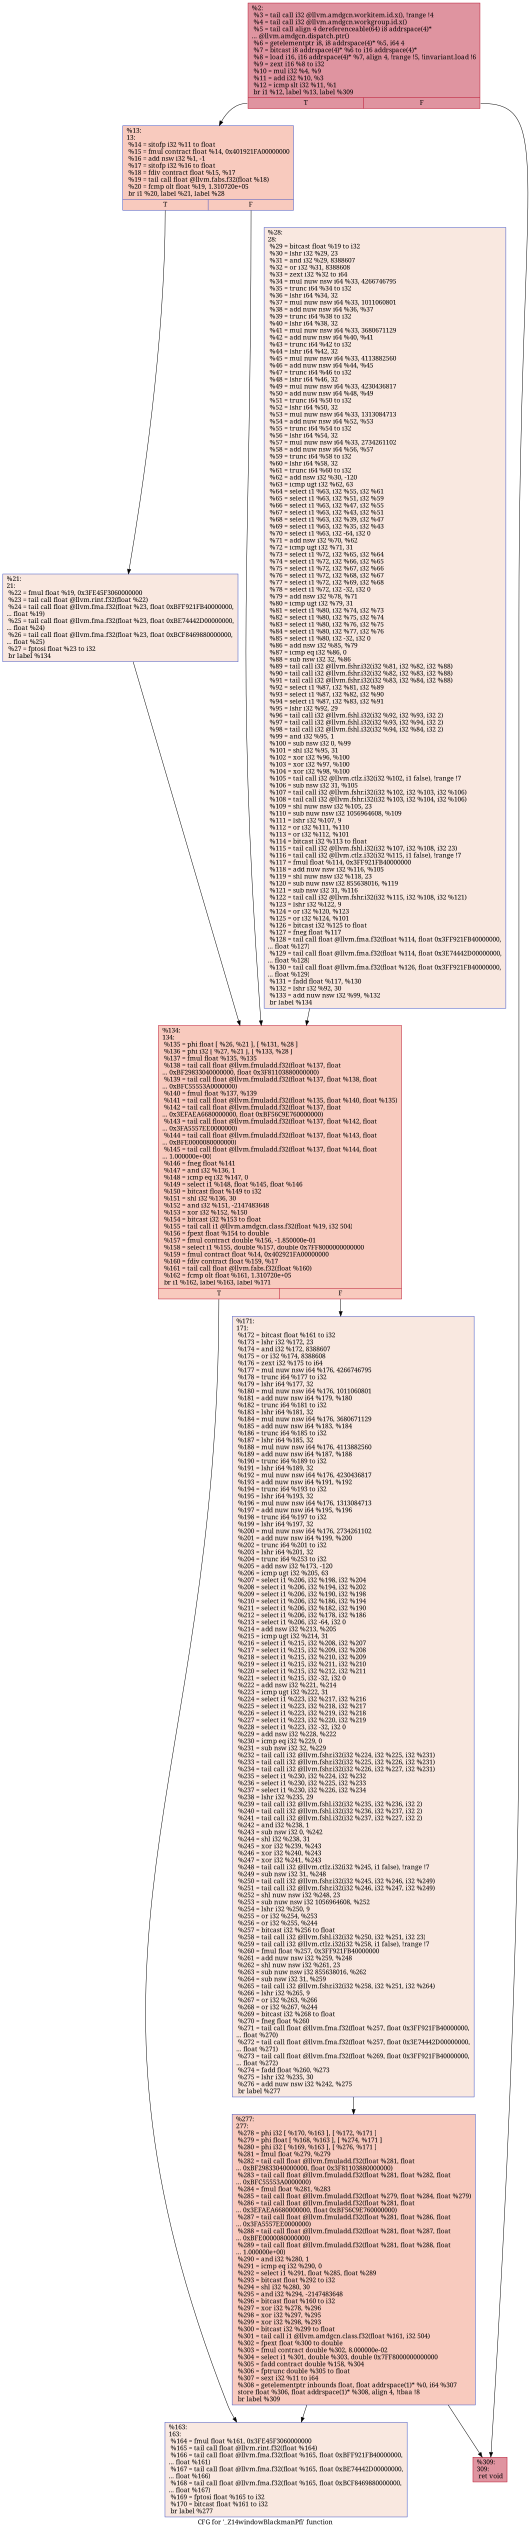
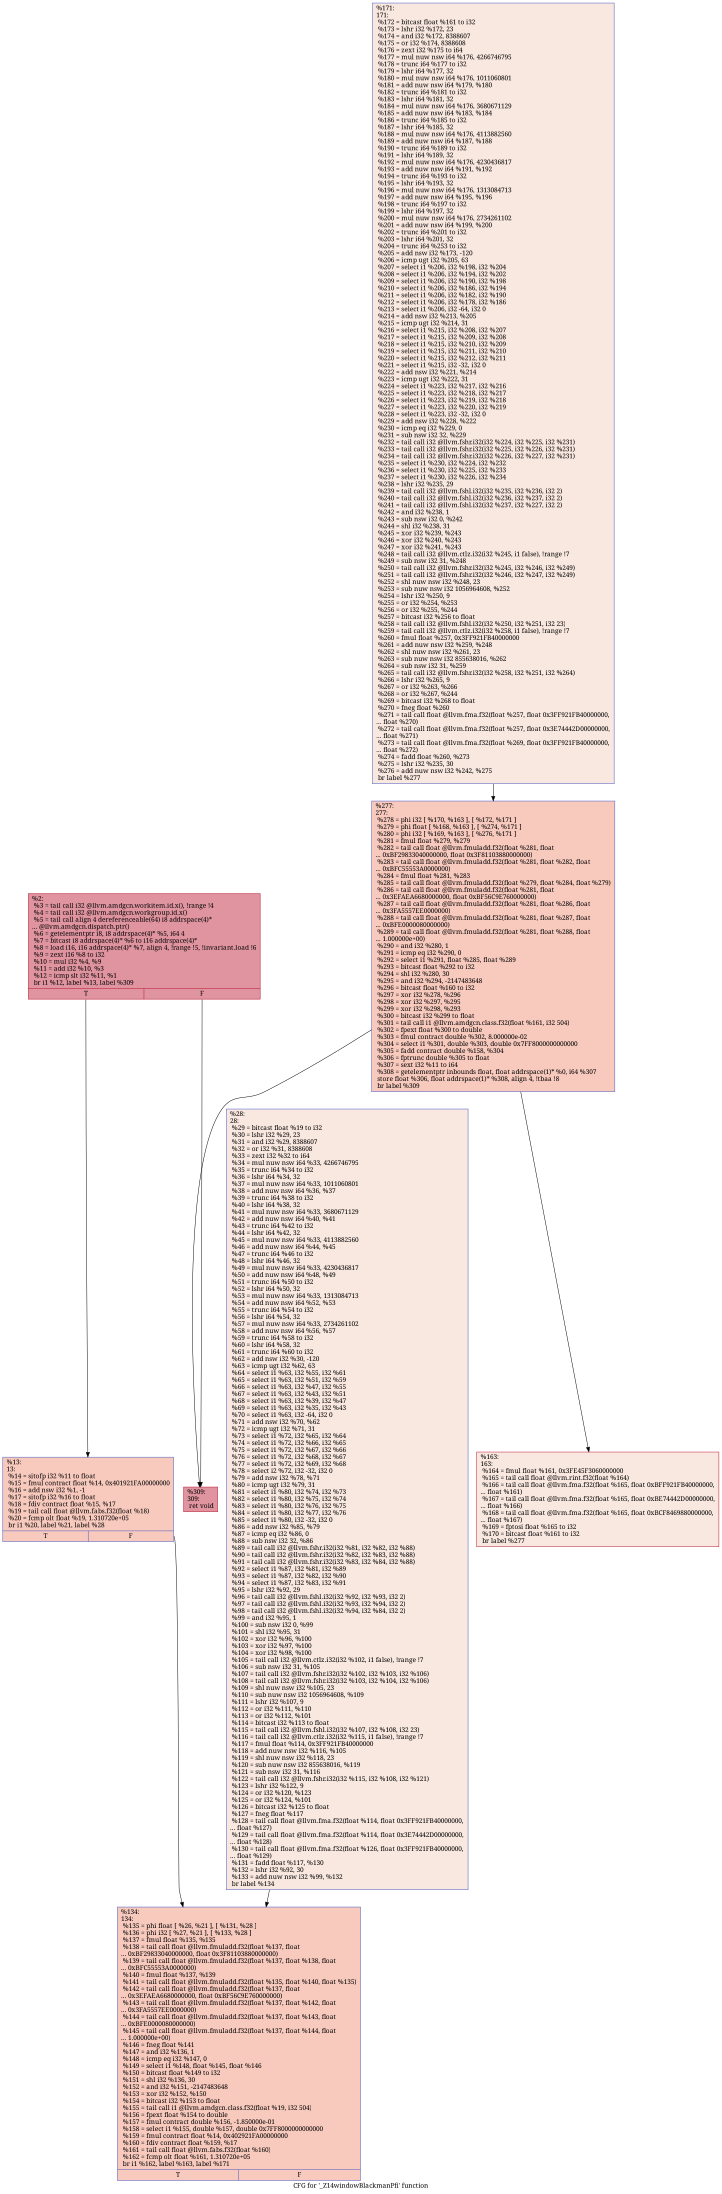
(319, 590) -> (281, 1471)
(120, 618) -> none
(280, 1162) -> (239, 2044)
(341, 1305) -> none
(156, 1863) -> none
(286, 2470) -> (598, 1499)
